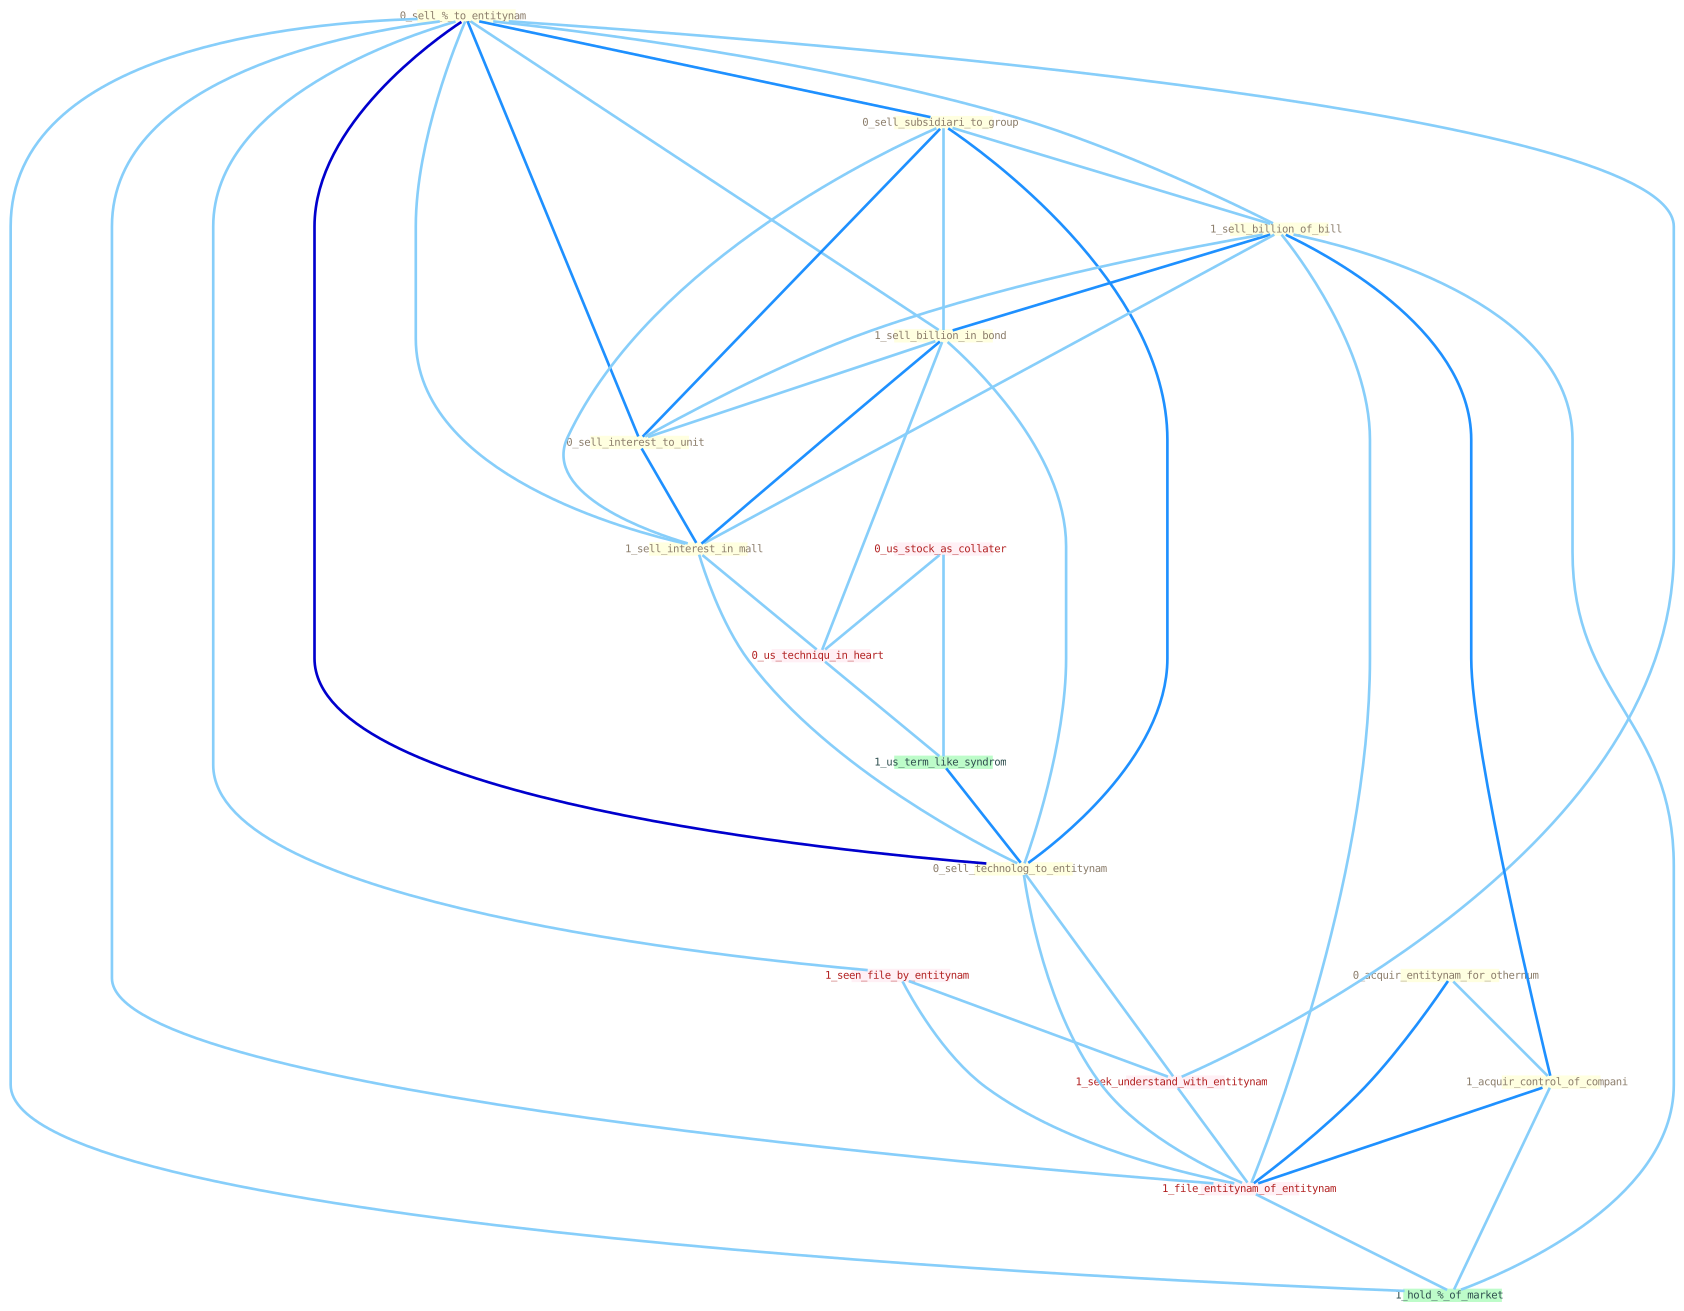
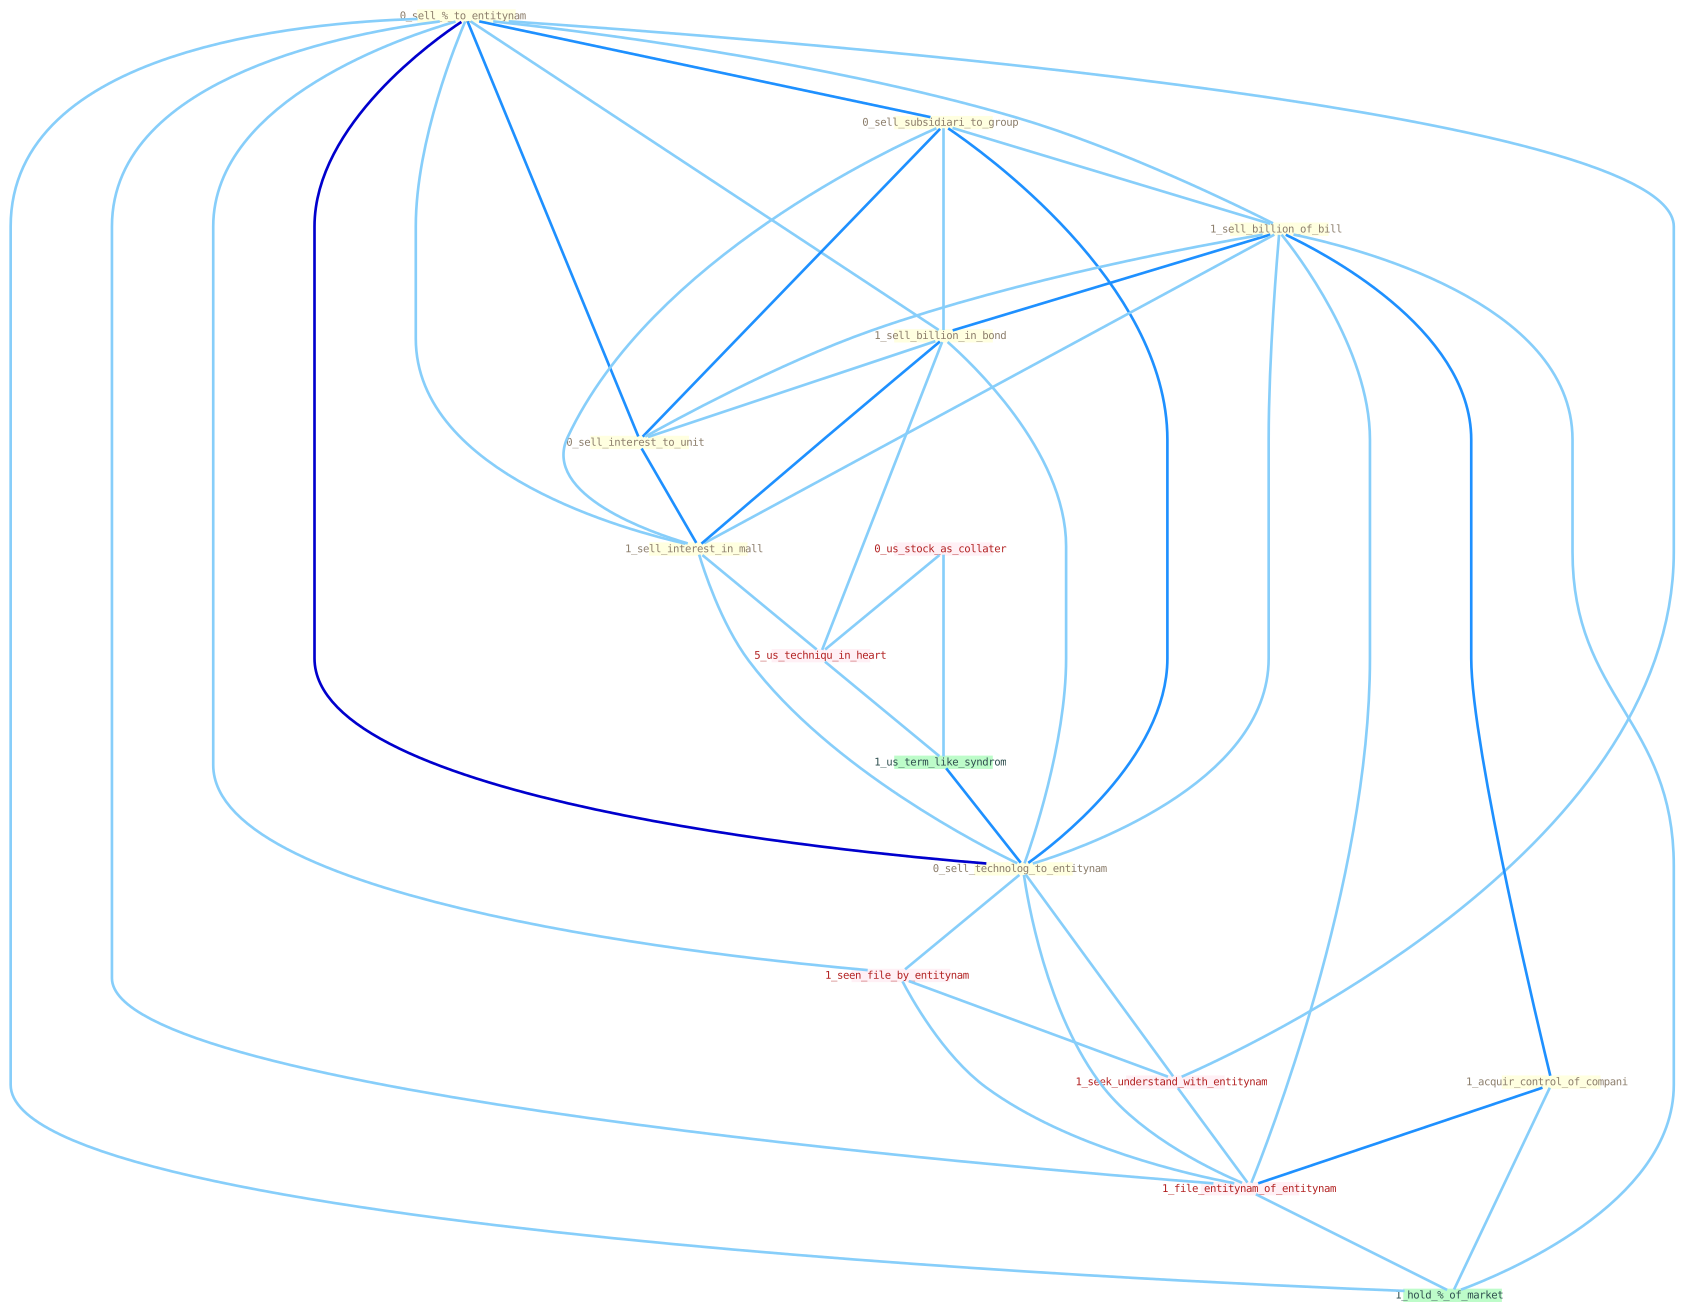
none -> (1269, 612)
(821, 656) -> (821, 656)
none -> (962, 922)
(1450, 975) -> none
